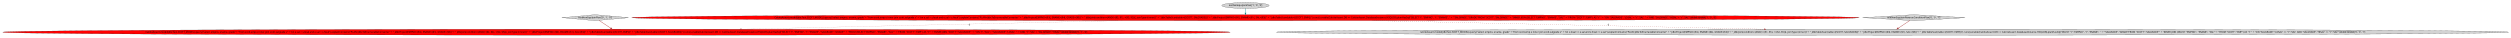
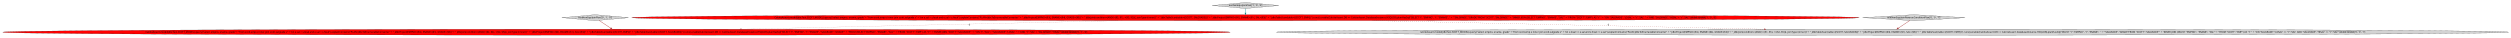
(1245, 6) -> (1245, 6)
